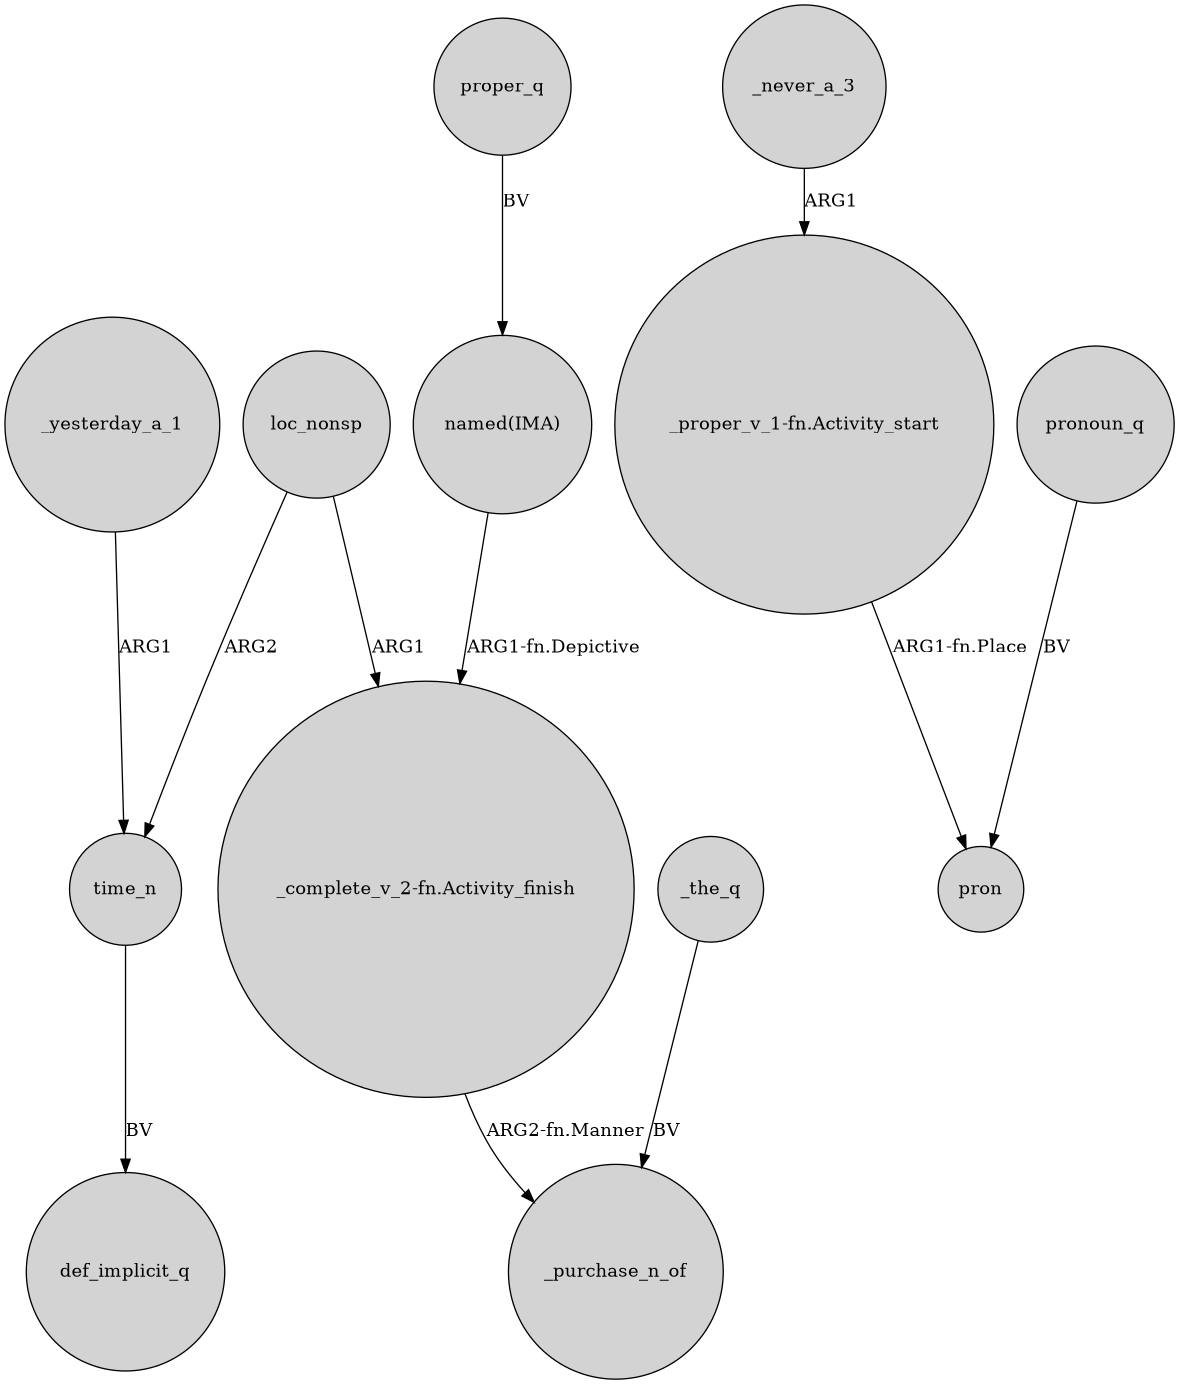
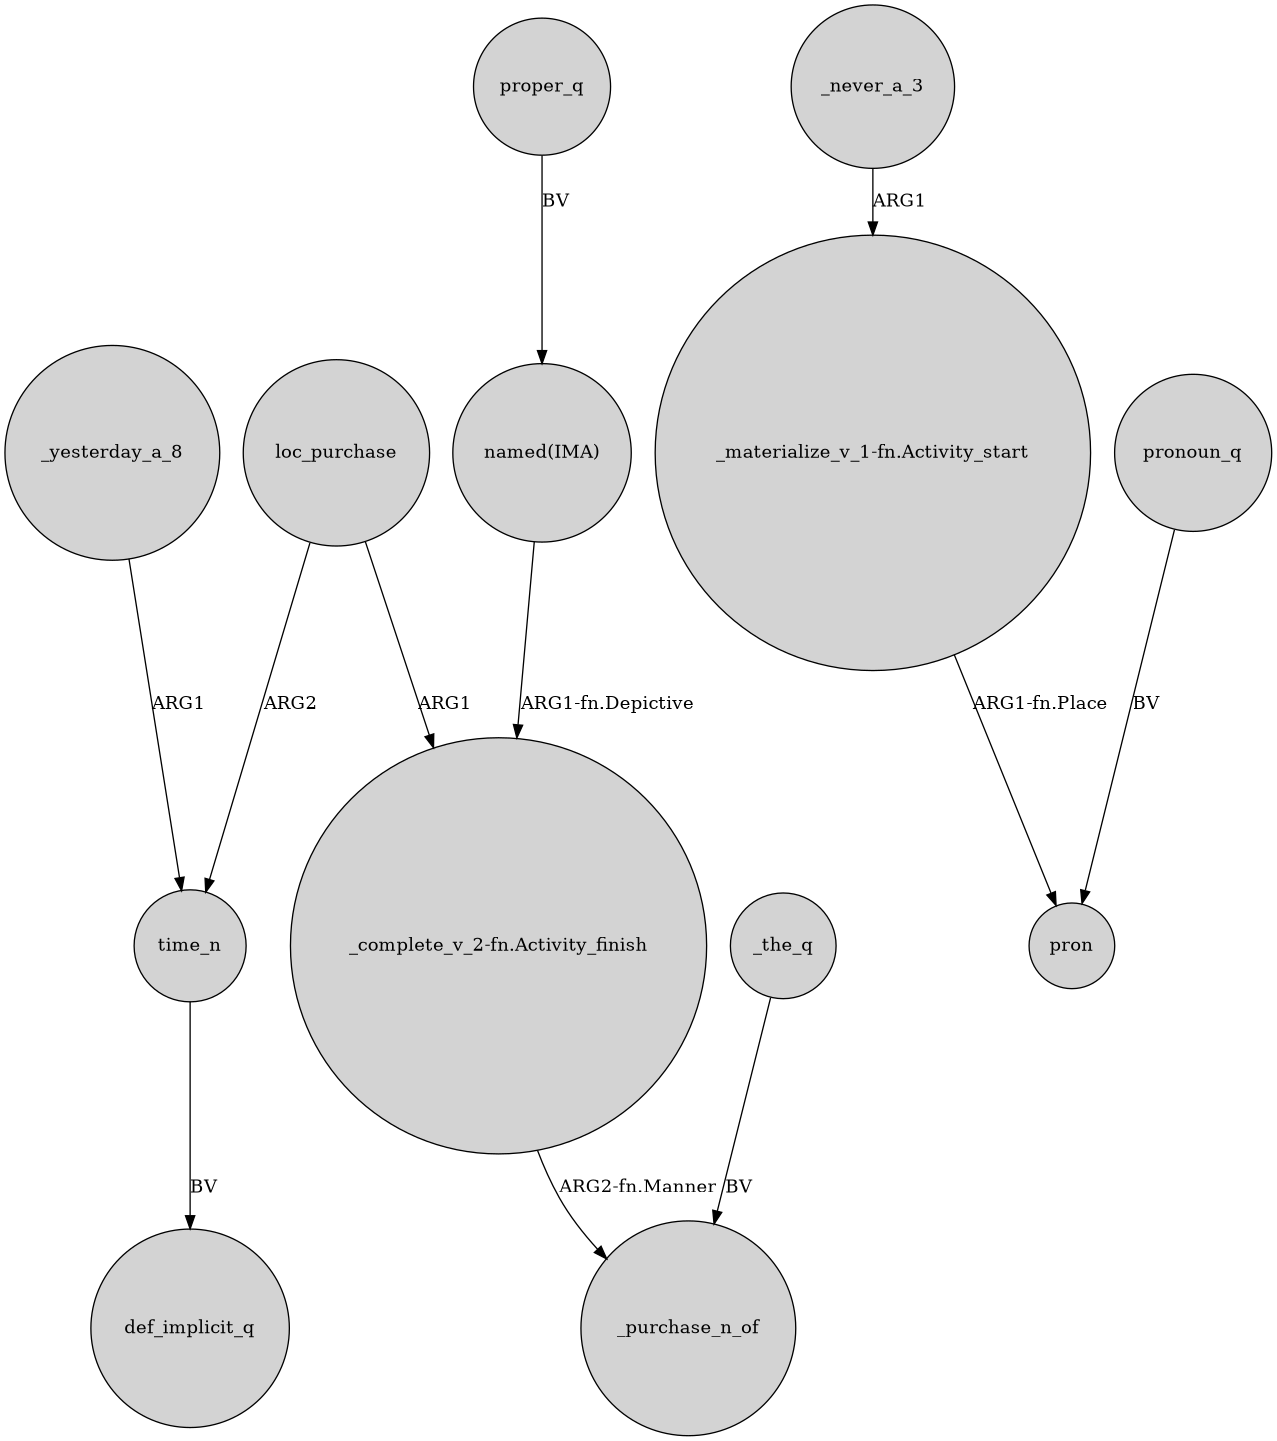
(112, 425) -> (112, 453)
(317, 425) -> (336, 453)
(804, 425) -> (873, 453)
